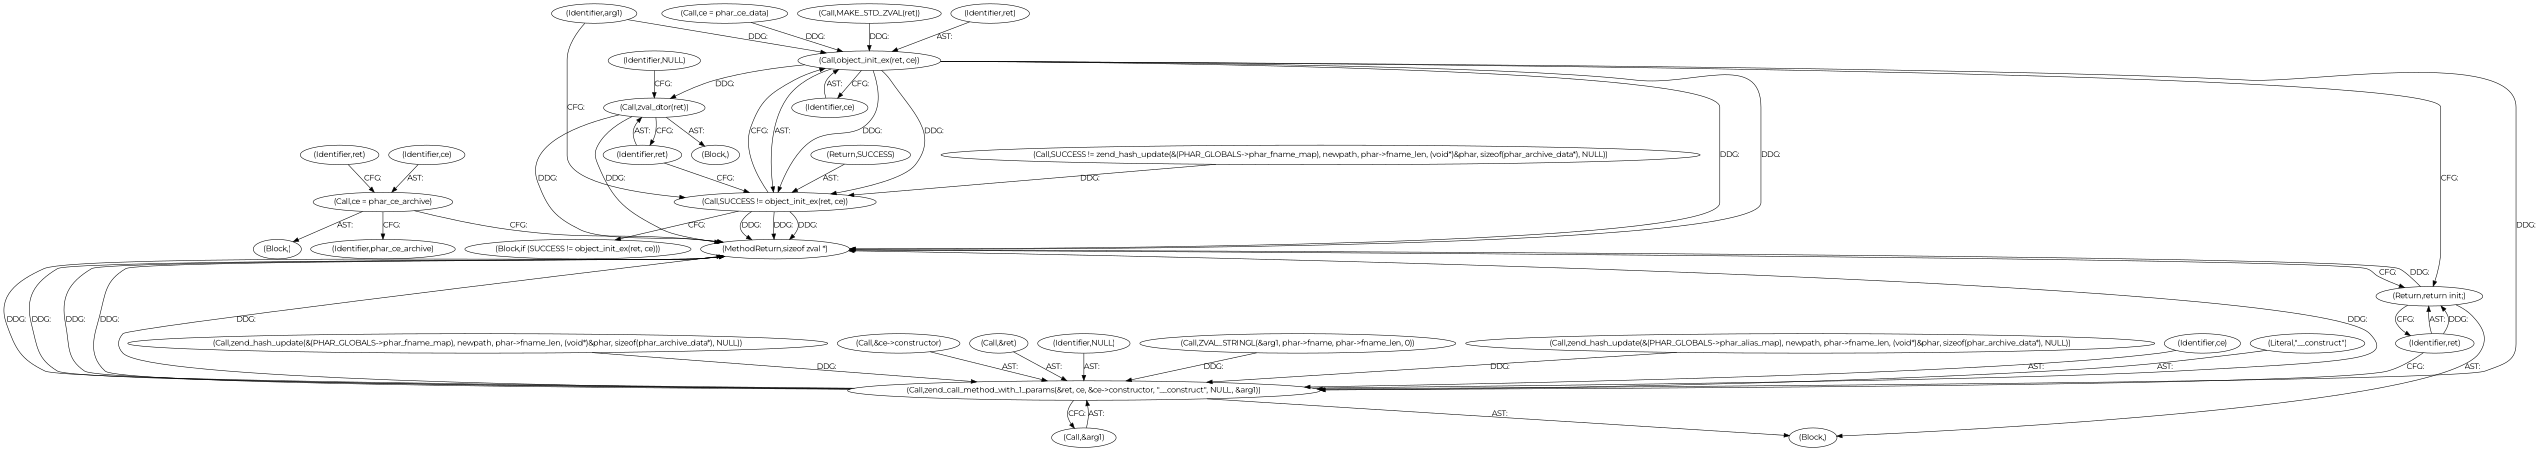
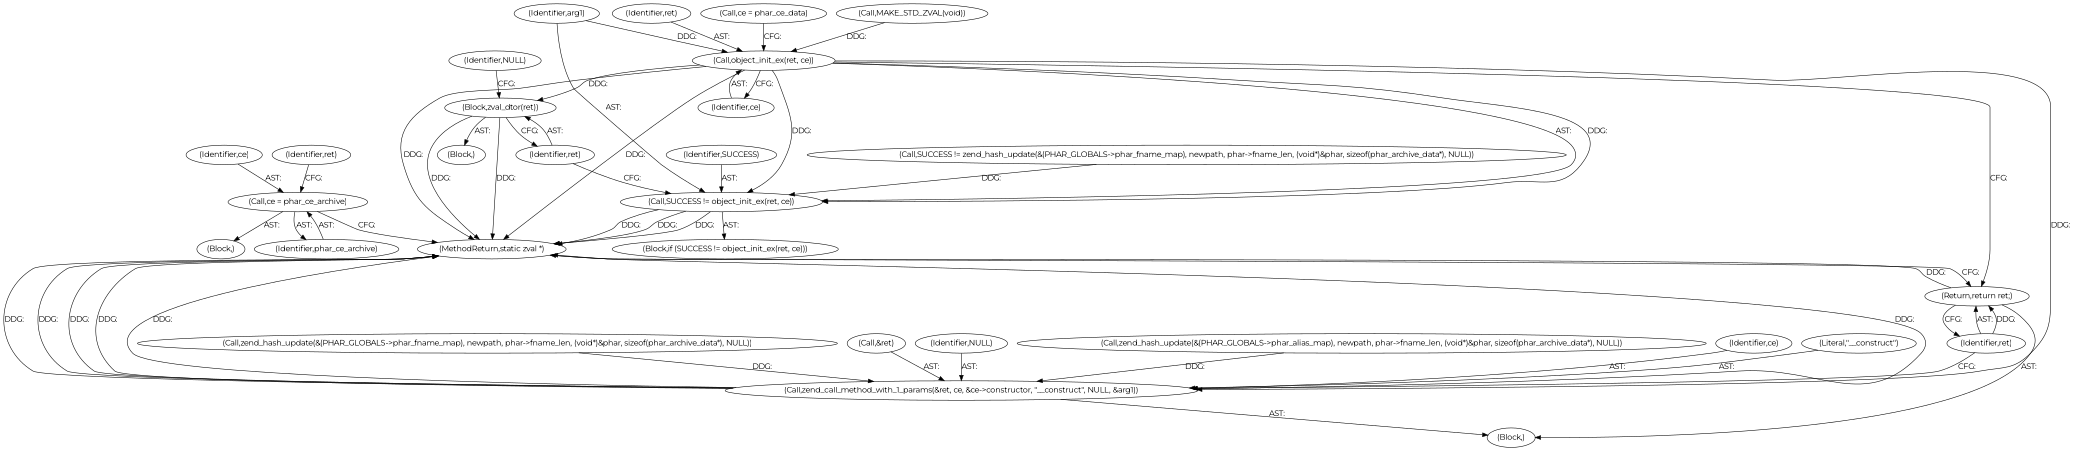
(869, 14) -> (912, 14)
(816, 37) -> (774, 37)
(577, 108) -> (615, 108)
(654, 108) -> (500, 108)
(755, 116) -> none
(861, 155) -> (721, 155)
(393, 226) -> (305, 226)
(698, 226) -> (732, 226)
none -> (318, 227)
(775, 249) -> (492, 249)
(2429, 296) -> (1977, 296)
(899, 343) -> none
(1298, 343) -> none
(1084, 438) -> none
